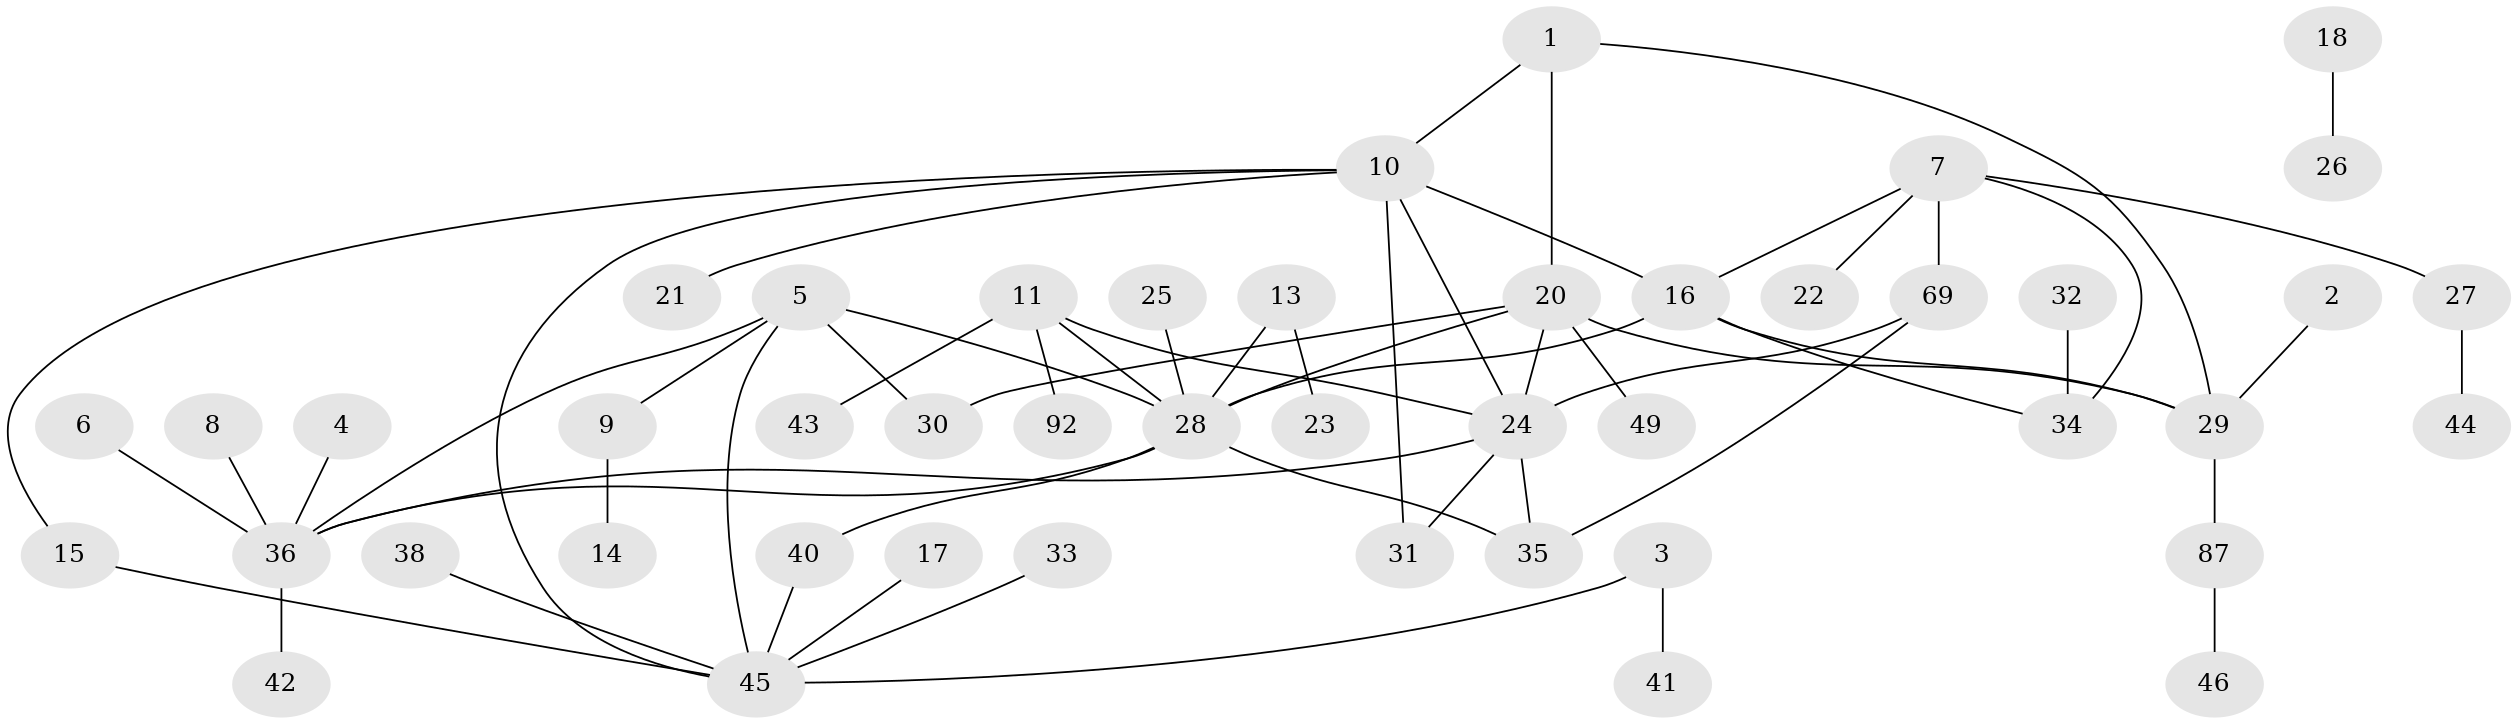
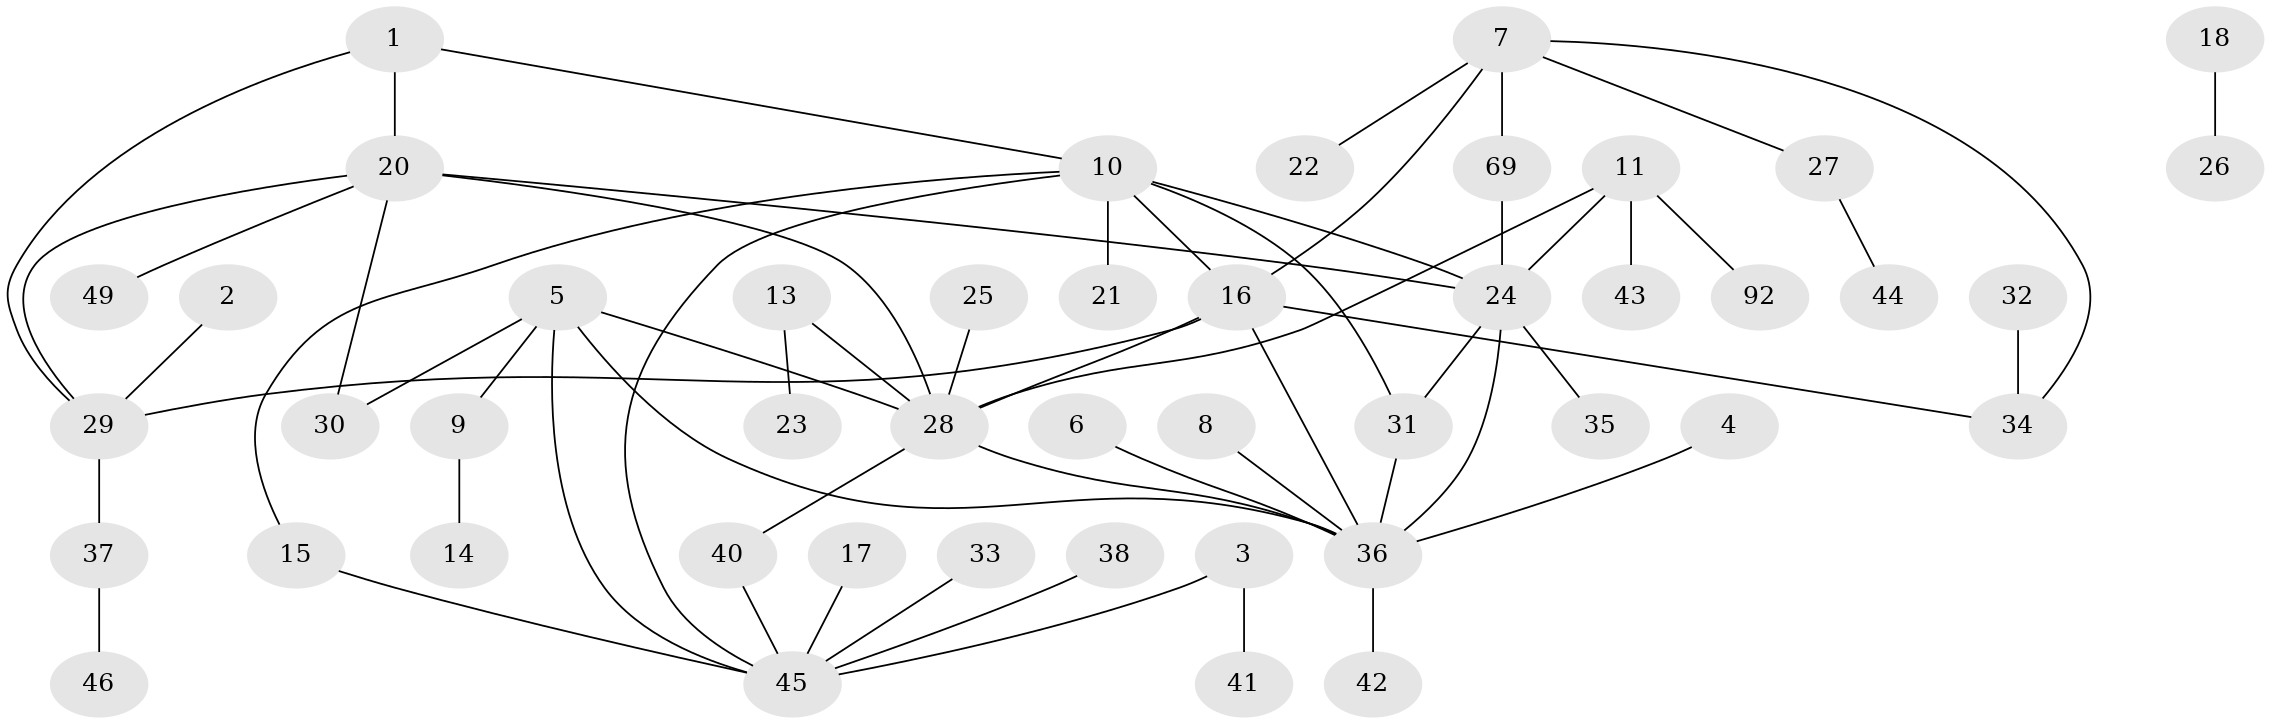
none -> (1305, 427)
(1745, 437) -> none
(1363, 491) -> none
none -> (1388, 491)
(2215, 555) -> (99, 555)
